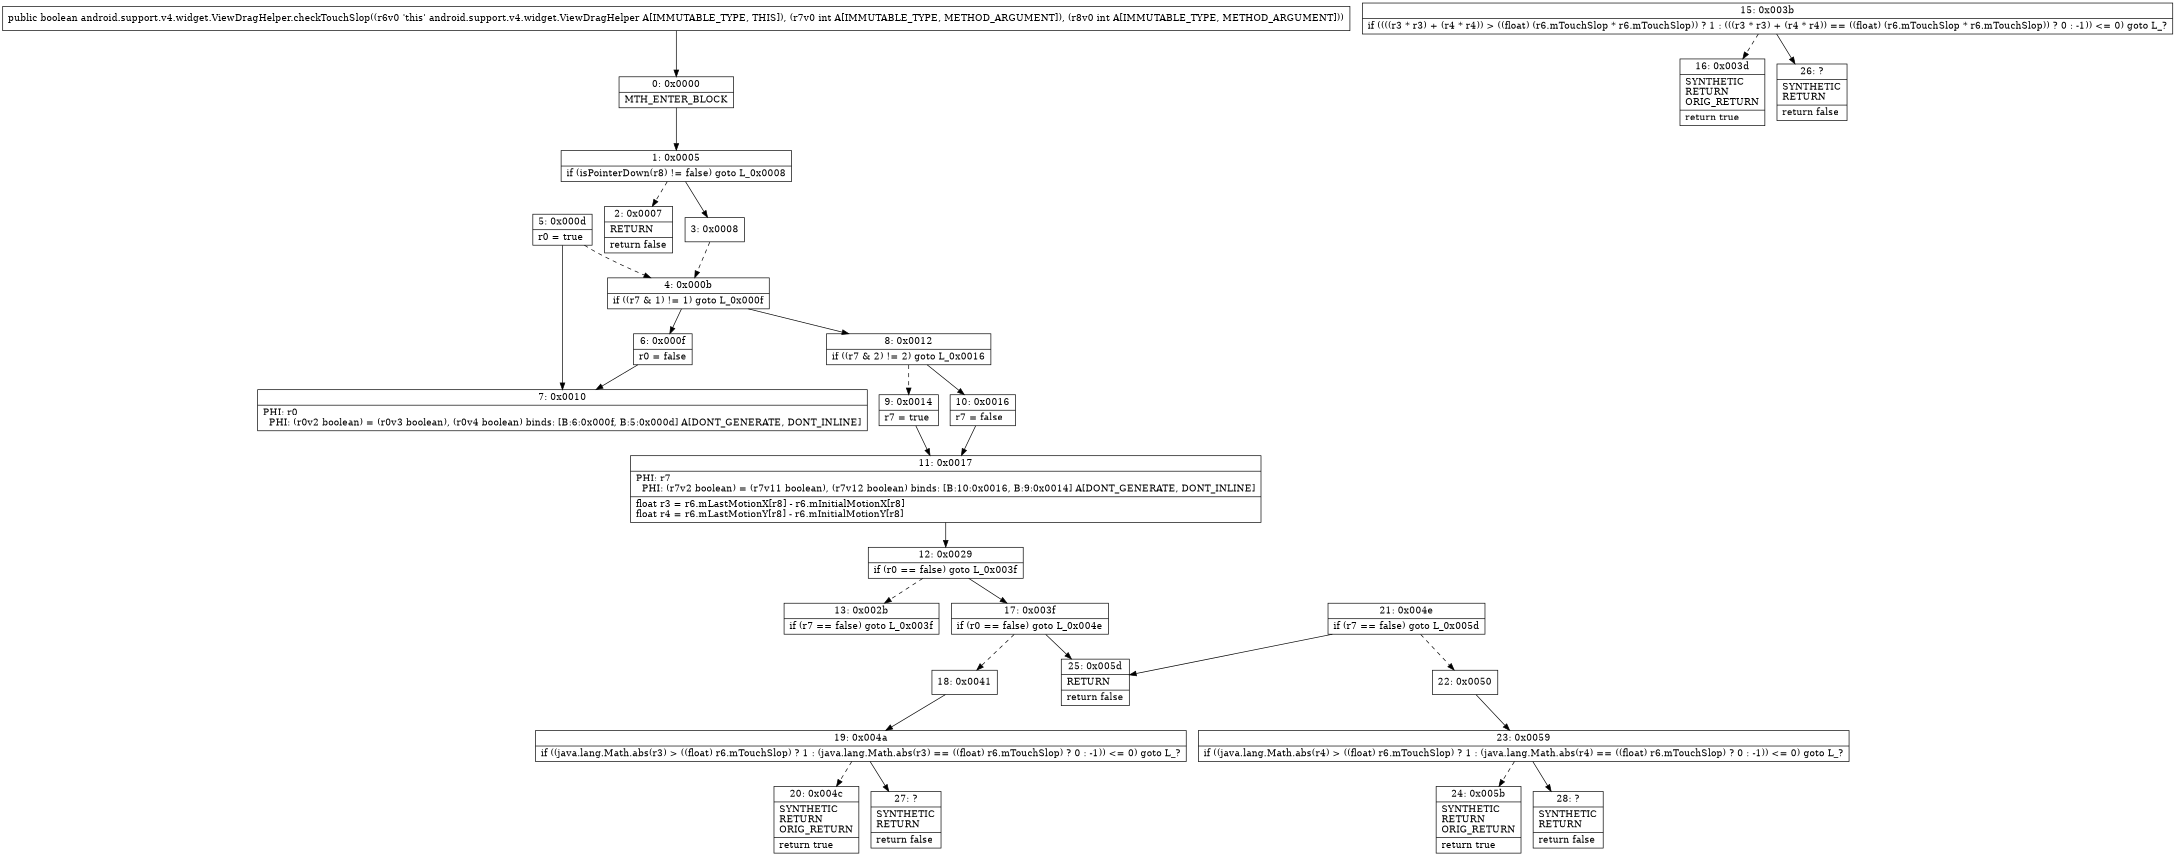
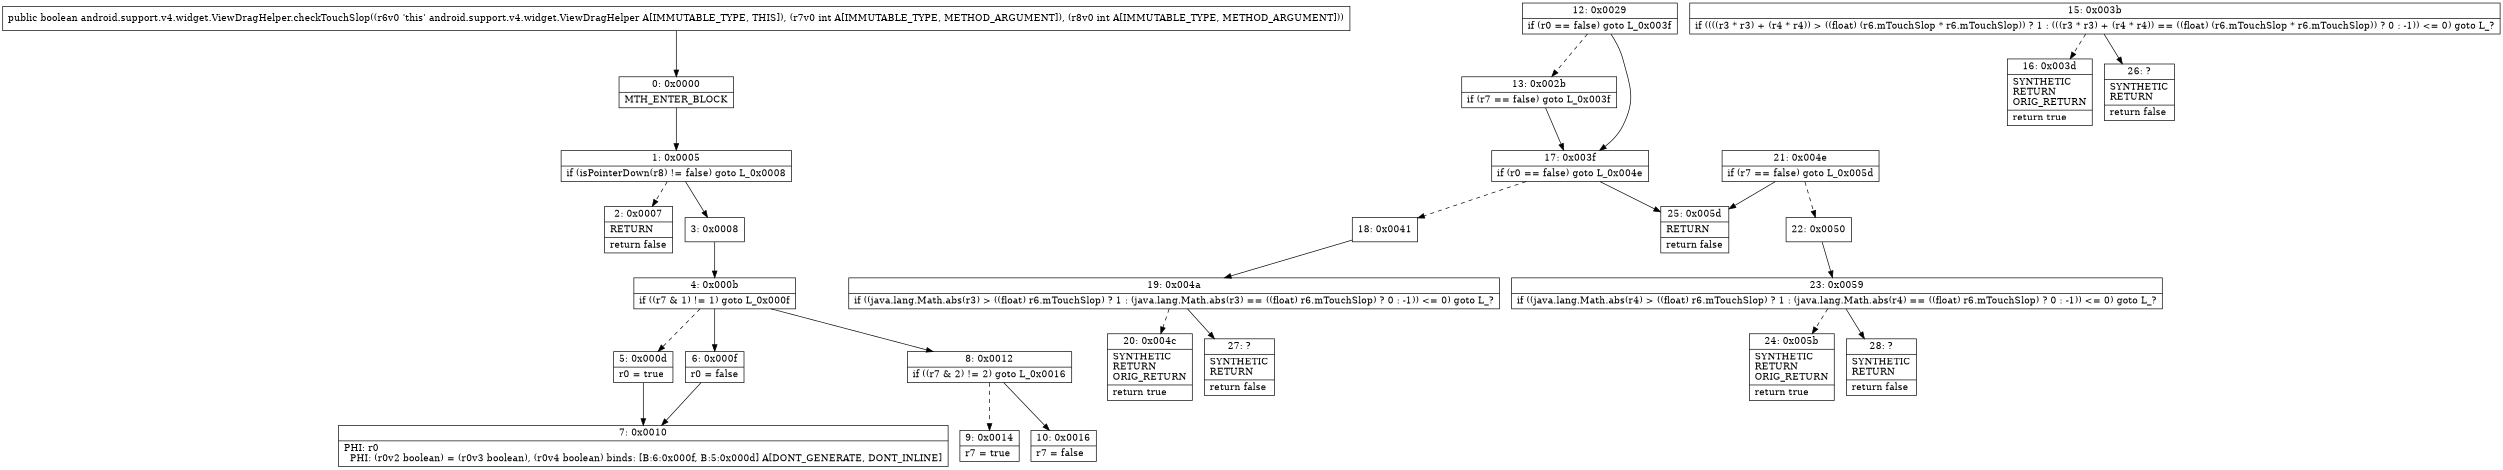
none -> (1553, 126)
(704, 257) -> (715, 257)
(614, 261) -> (682, 328)
(946, 489) -> none
